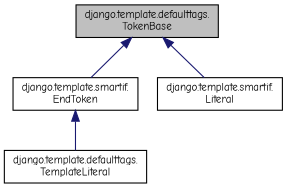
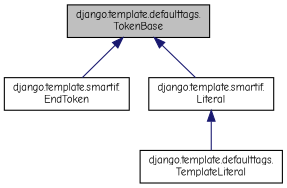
(75, 136) -> (211, 136)
